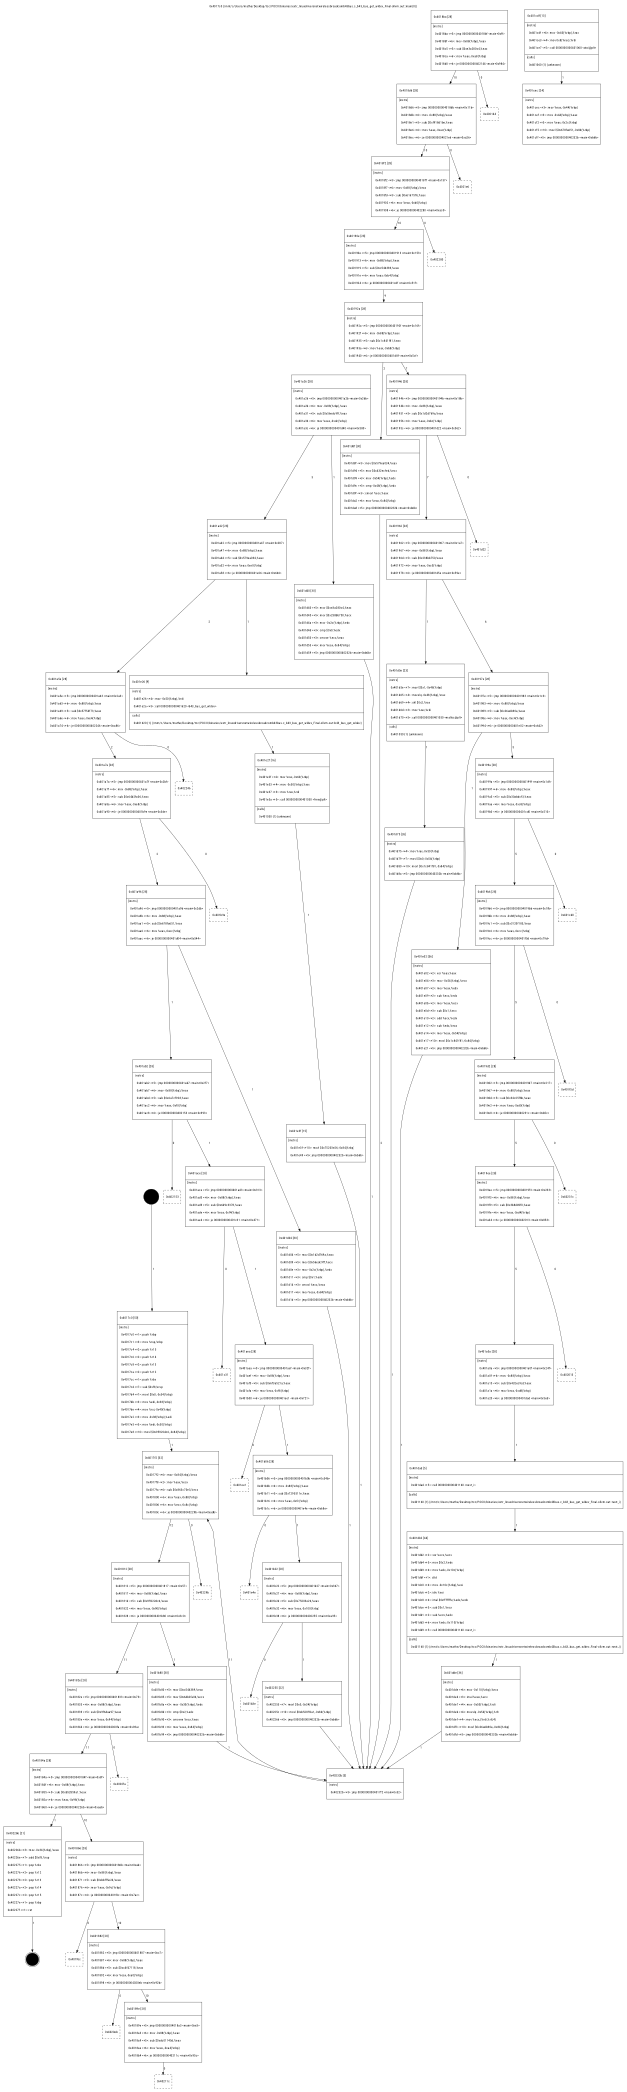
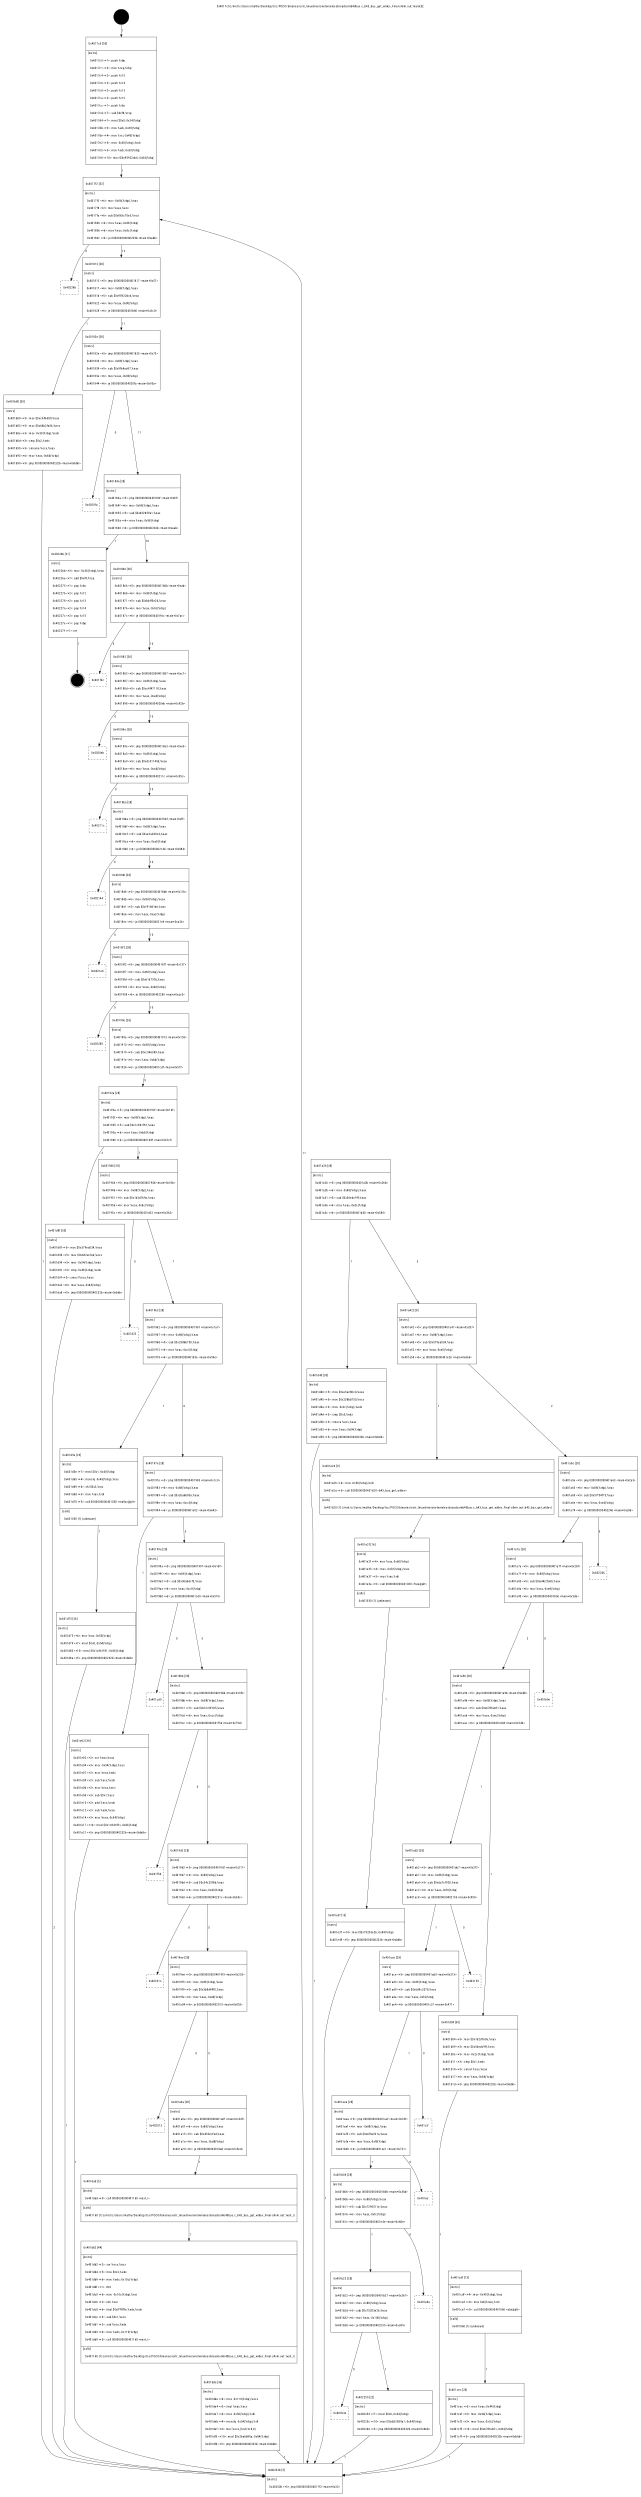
none -> (149, 788)
none -> (407, 2468)
